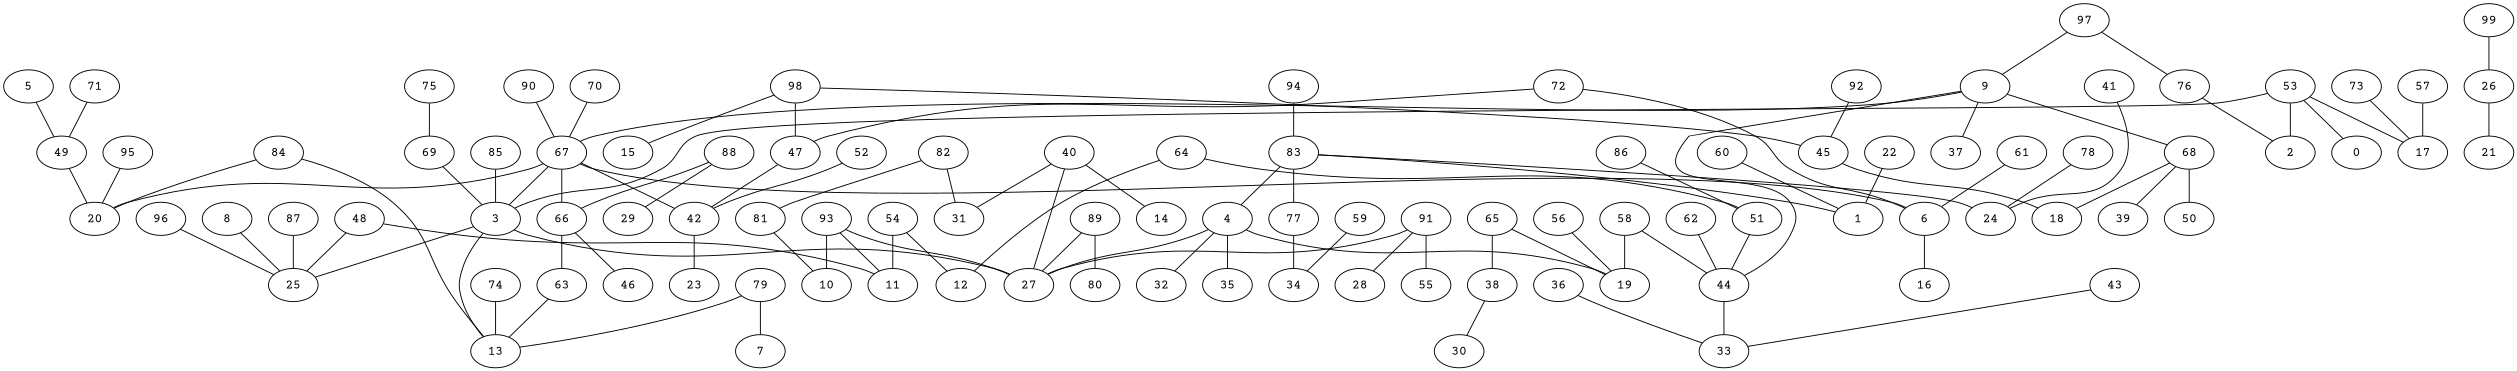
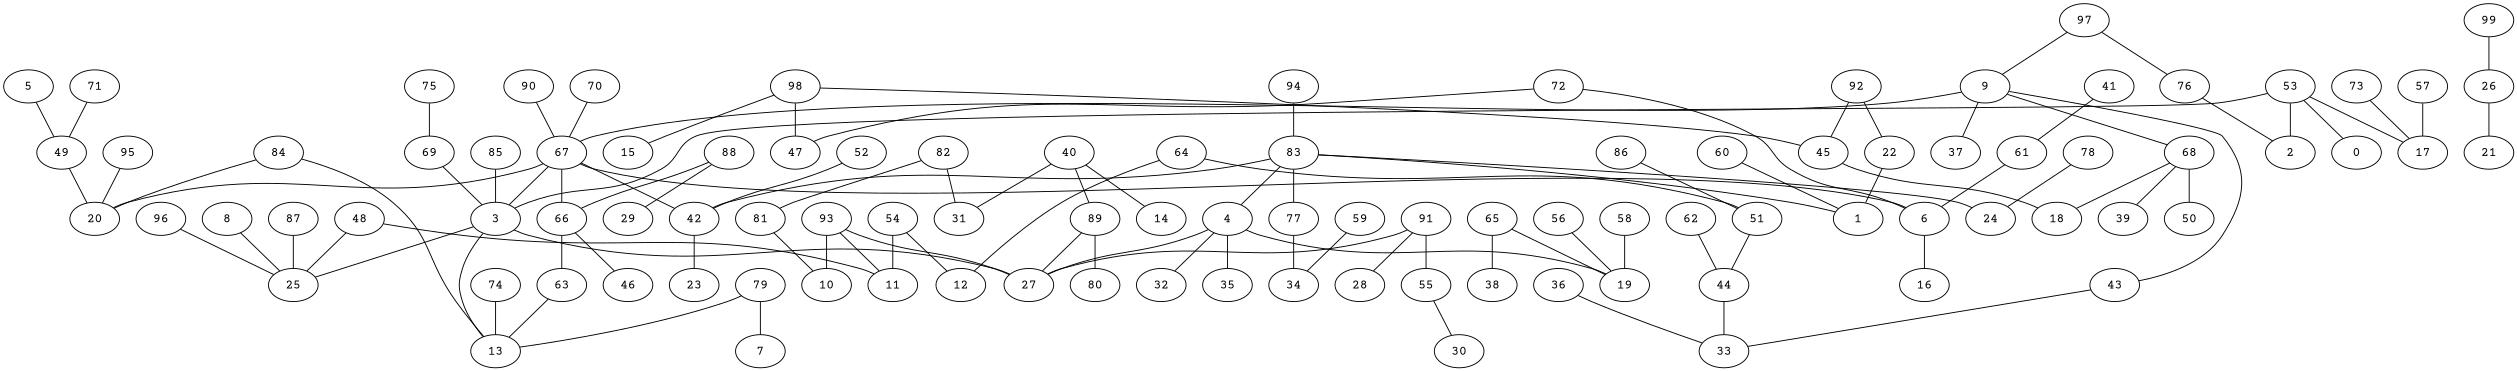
none -> (1873, 120)
(1688, 138) -> (2217, 134)
(750, 183) -> (991, 177)
(2102, 186) -> (2066, 119)
(1049, 219) -> (1082, 185)
(1674, 252) -> none
(1476, 318) -> (1443, 318)
